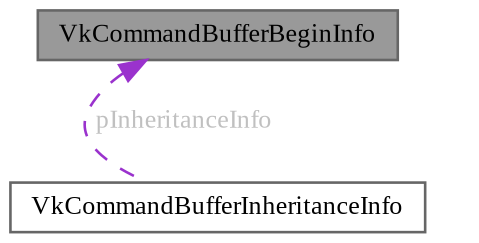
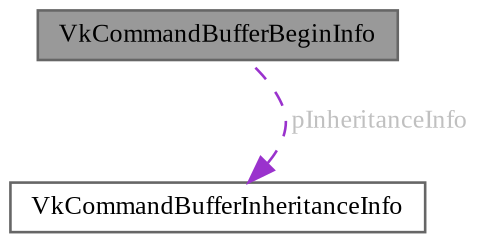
(87, 136) -> (283, 108)
